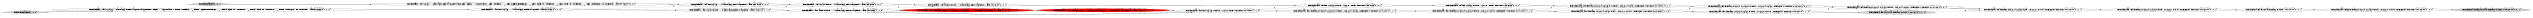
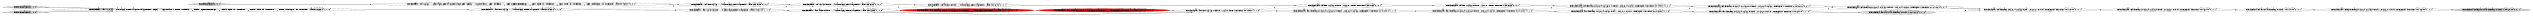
none -> (25, 7)
